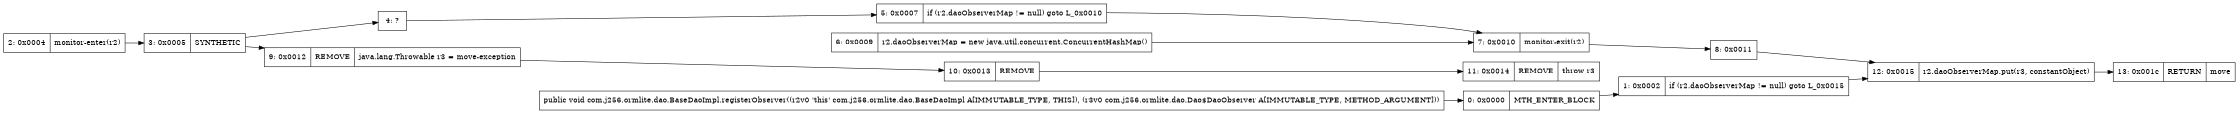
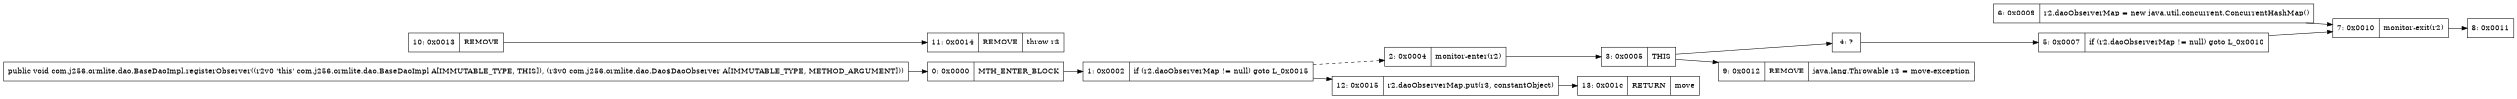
(218, 43) -> (1662, 56)
(1813, 57) -> none
none -> (1346, 63)
(730, 65) -> none
